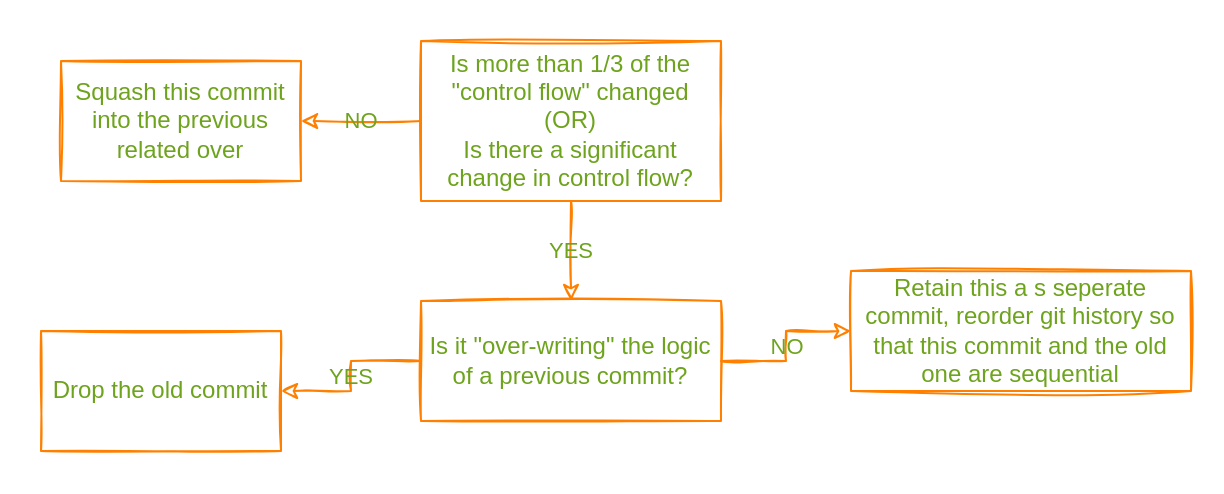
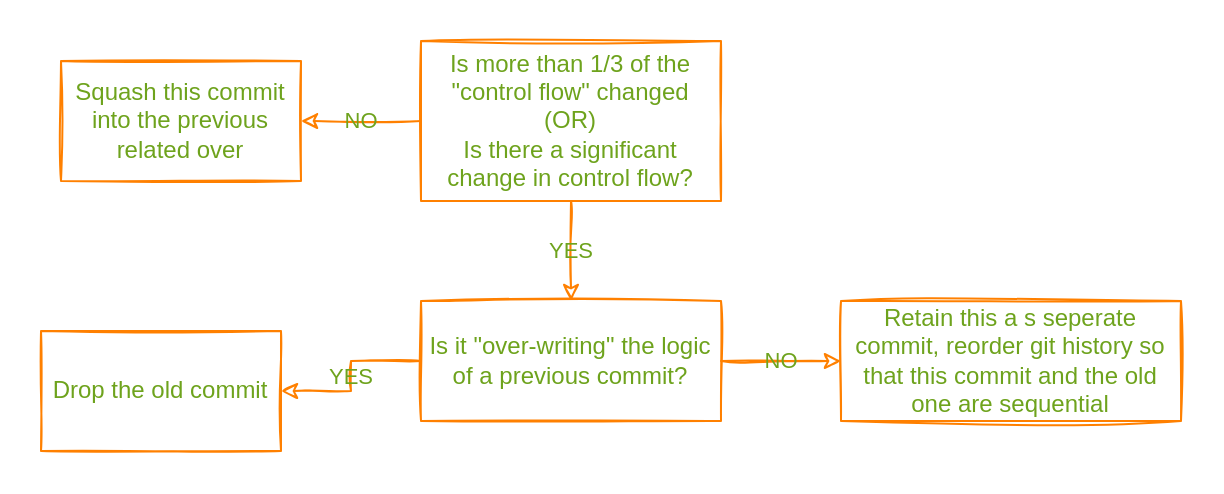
(1021, 331) -> (1011, 361)
